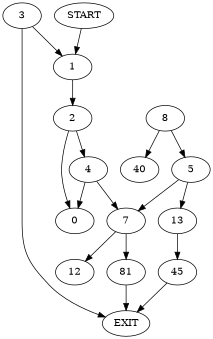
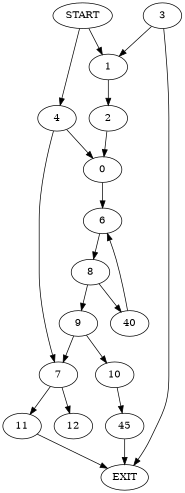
(79, 141) -> (71, 63)
(191, 170) -> (78, 323)
none -> (103, 221)
(177, 221) -> (115, 375)
(126, 272) -> (22, 426)
